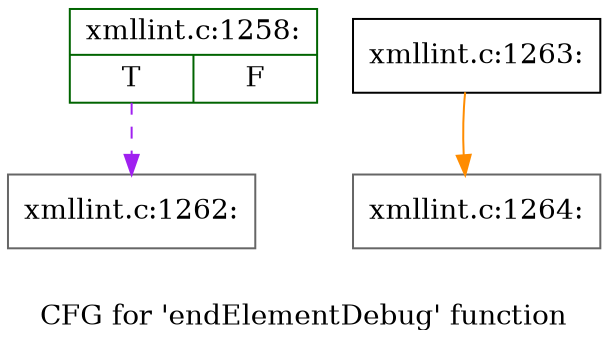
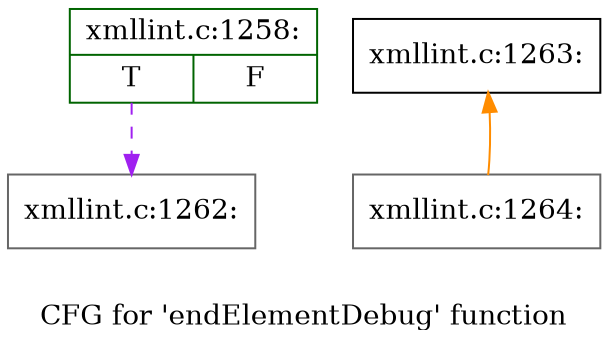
(463, 124) -> (490, 144)
